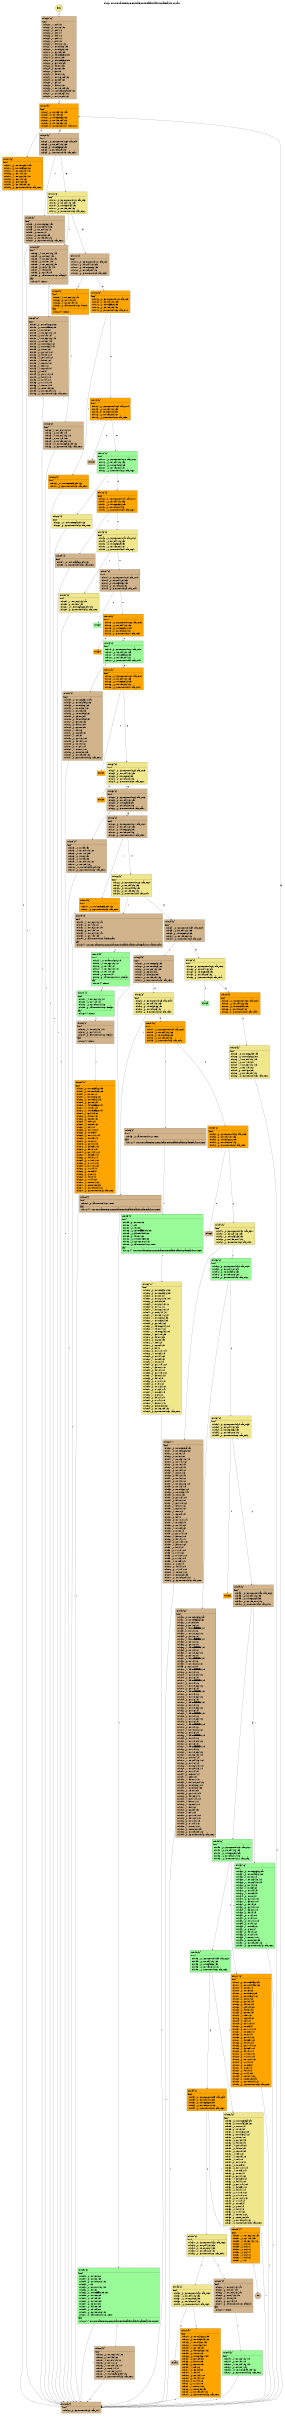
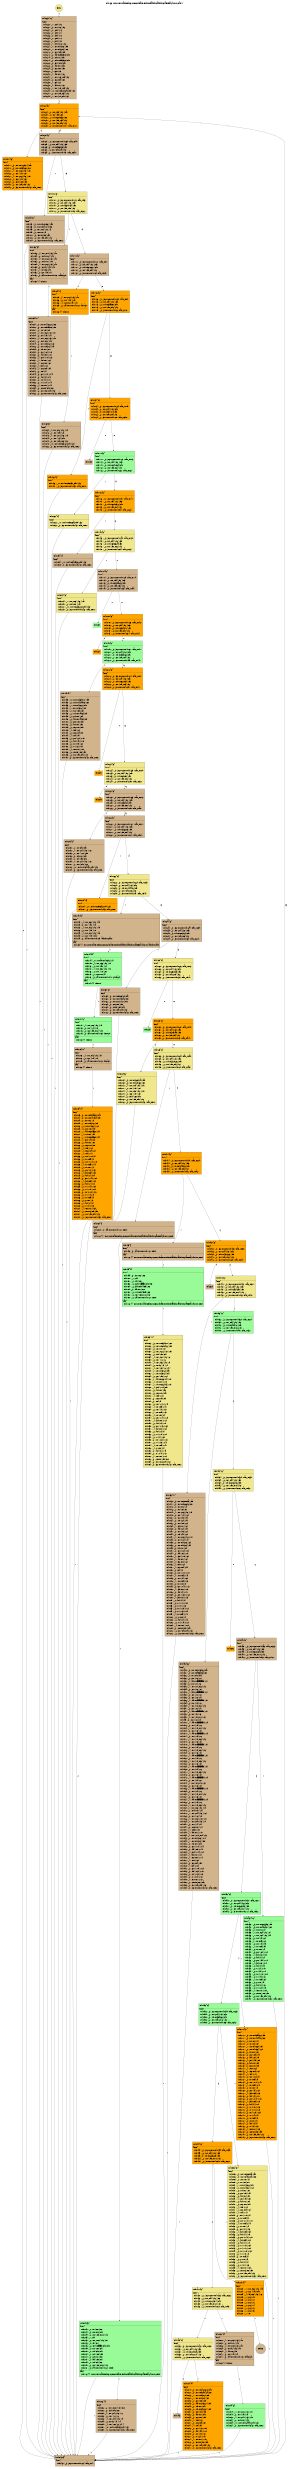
(154, 988) -> (173, 1044)
(258, 2296) -> (261, 2349)
